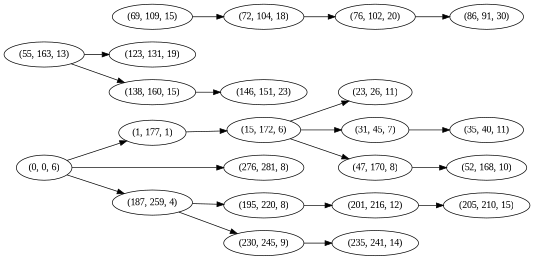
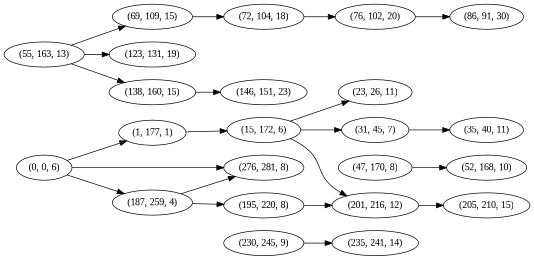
none -> (95, 37)
(316, 148) -> (318, 164)
(205, 222) -> (205, 186)
